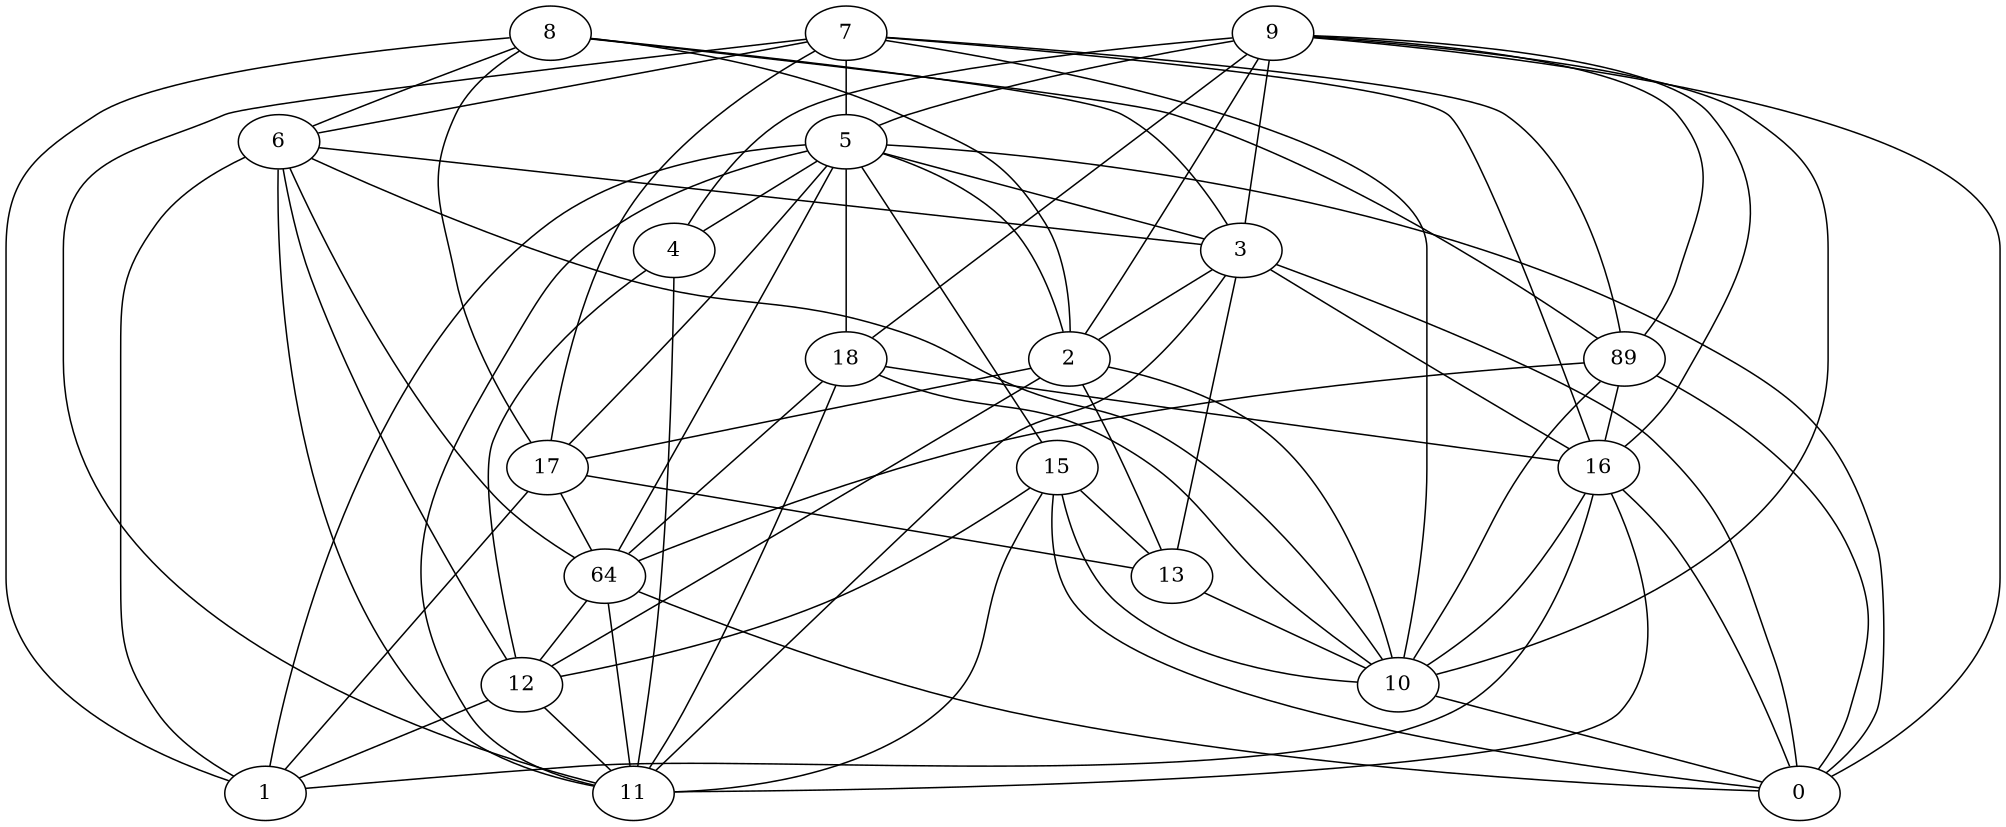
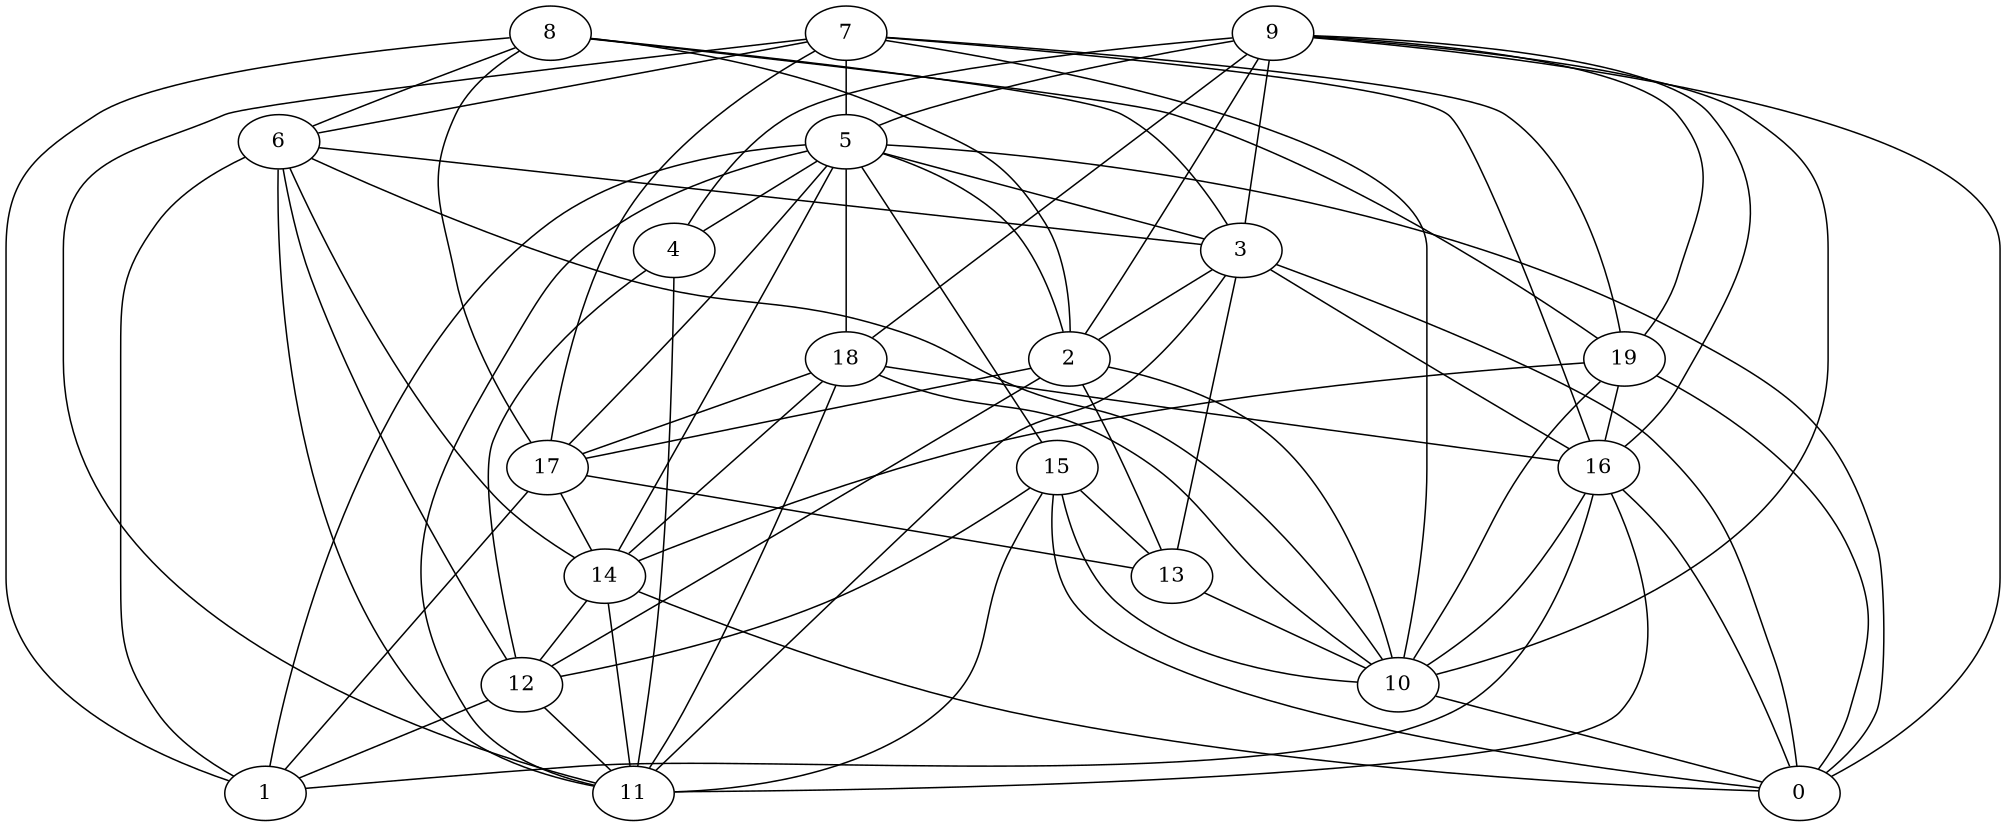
(1624, 359) -> (1624, 359)
none -> (714, 407)
(605, 576) -> (605, 576)
